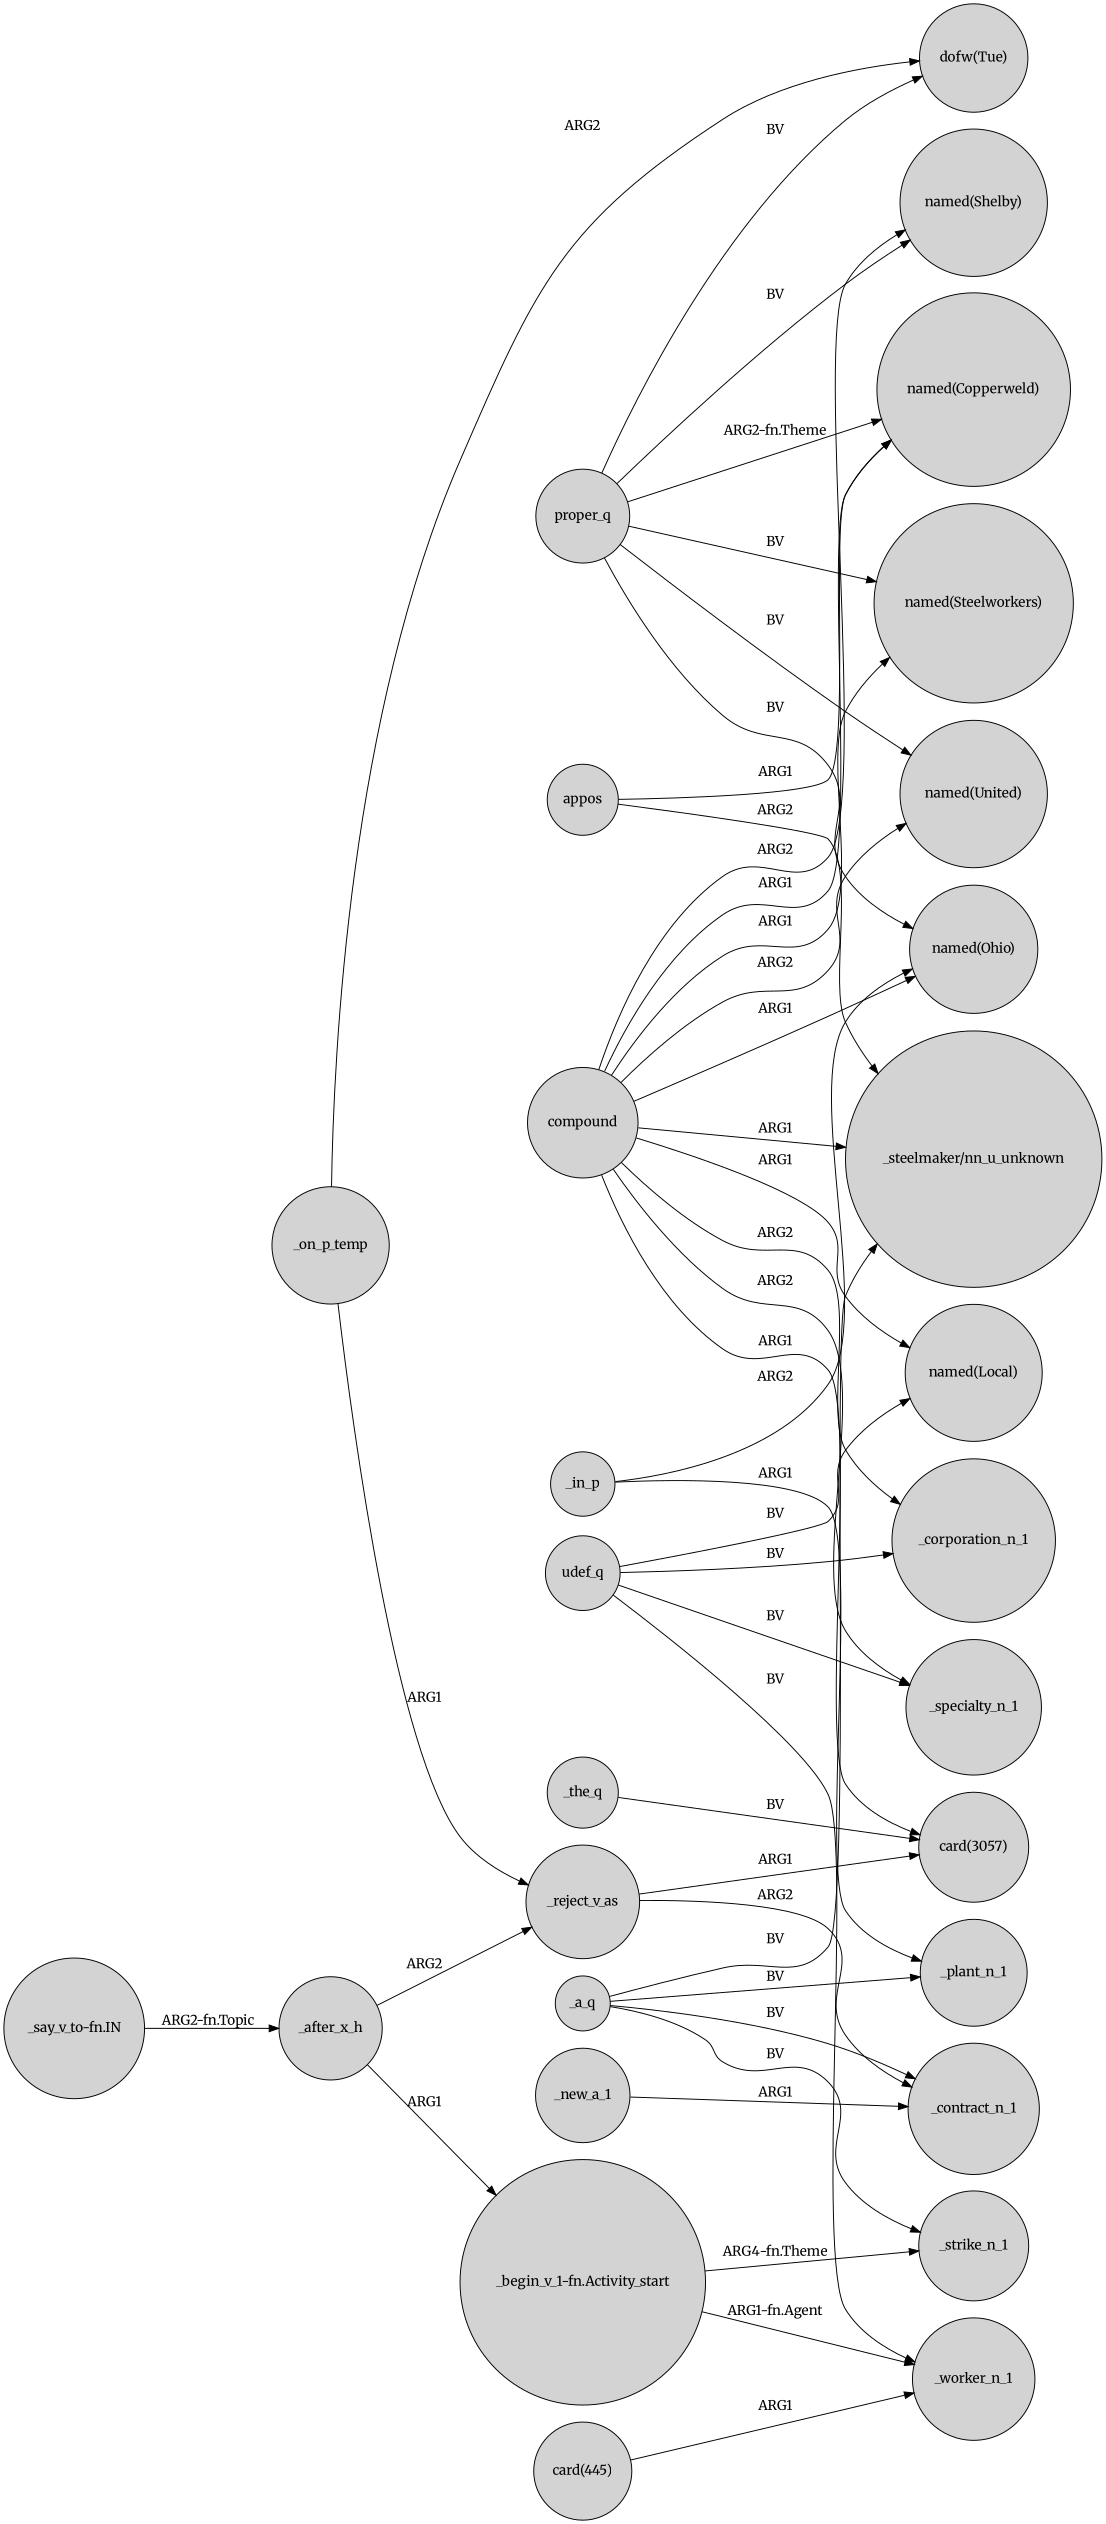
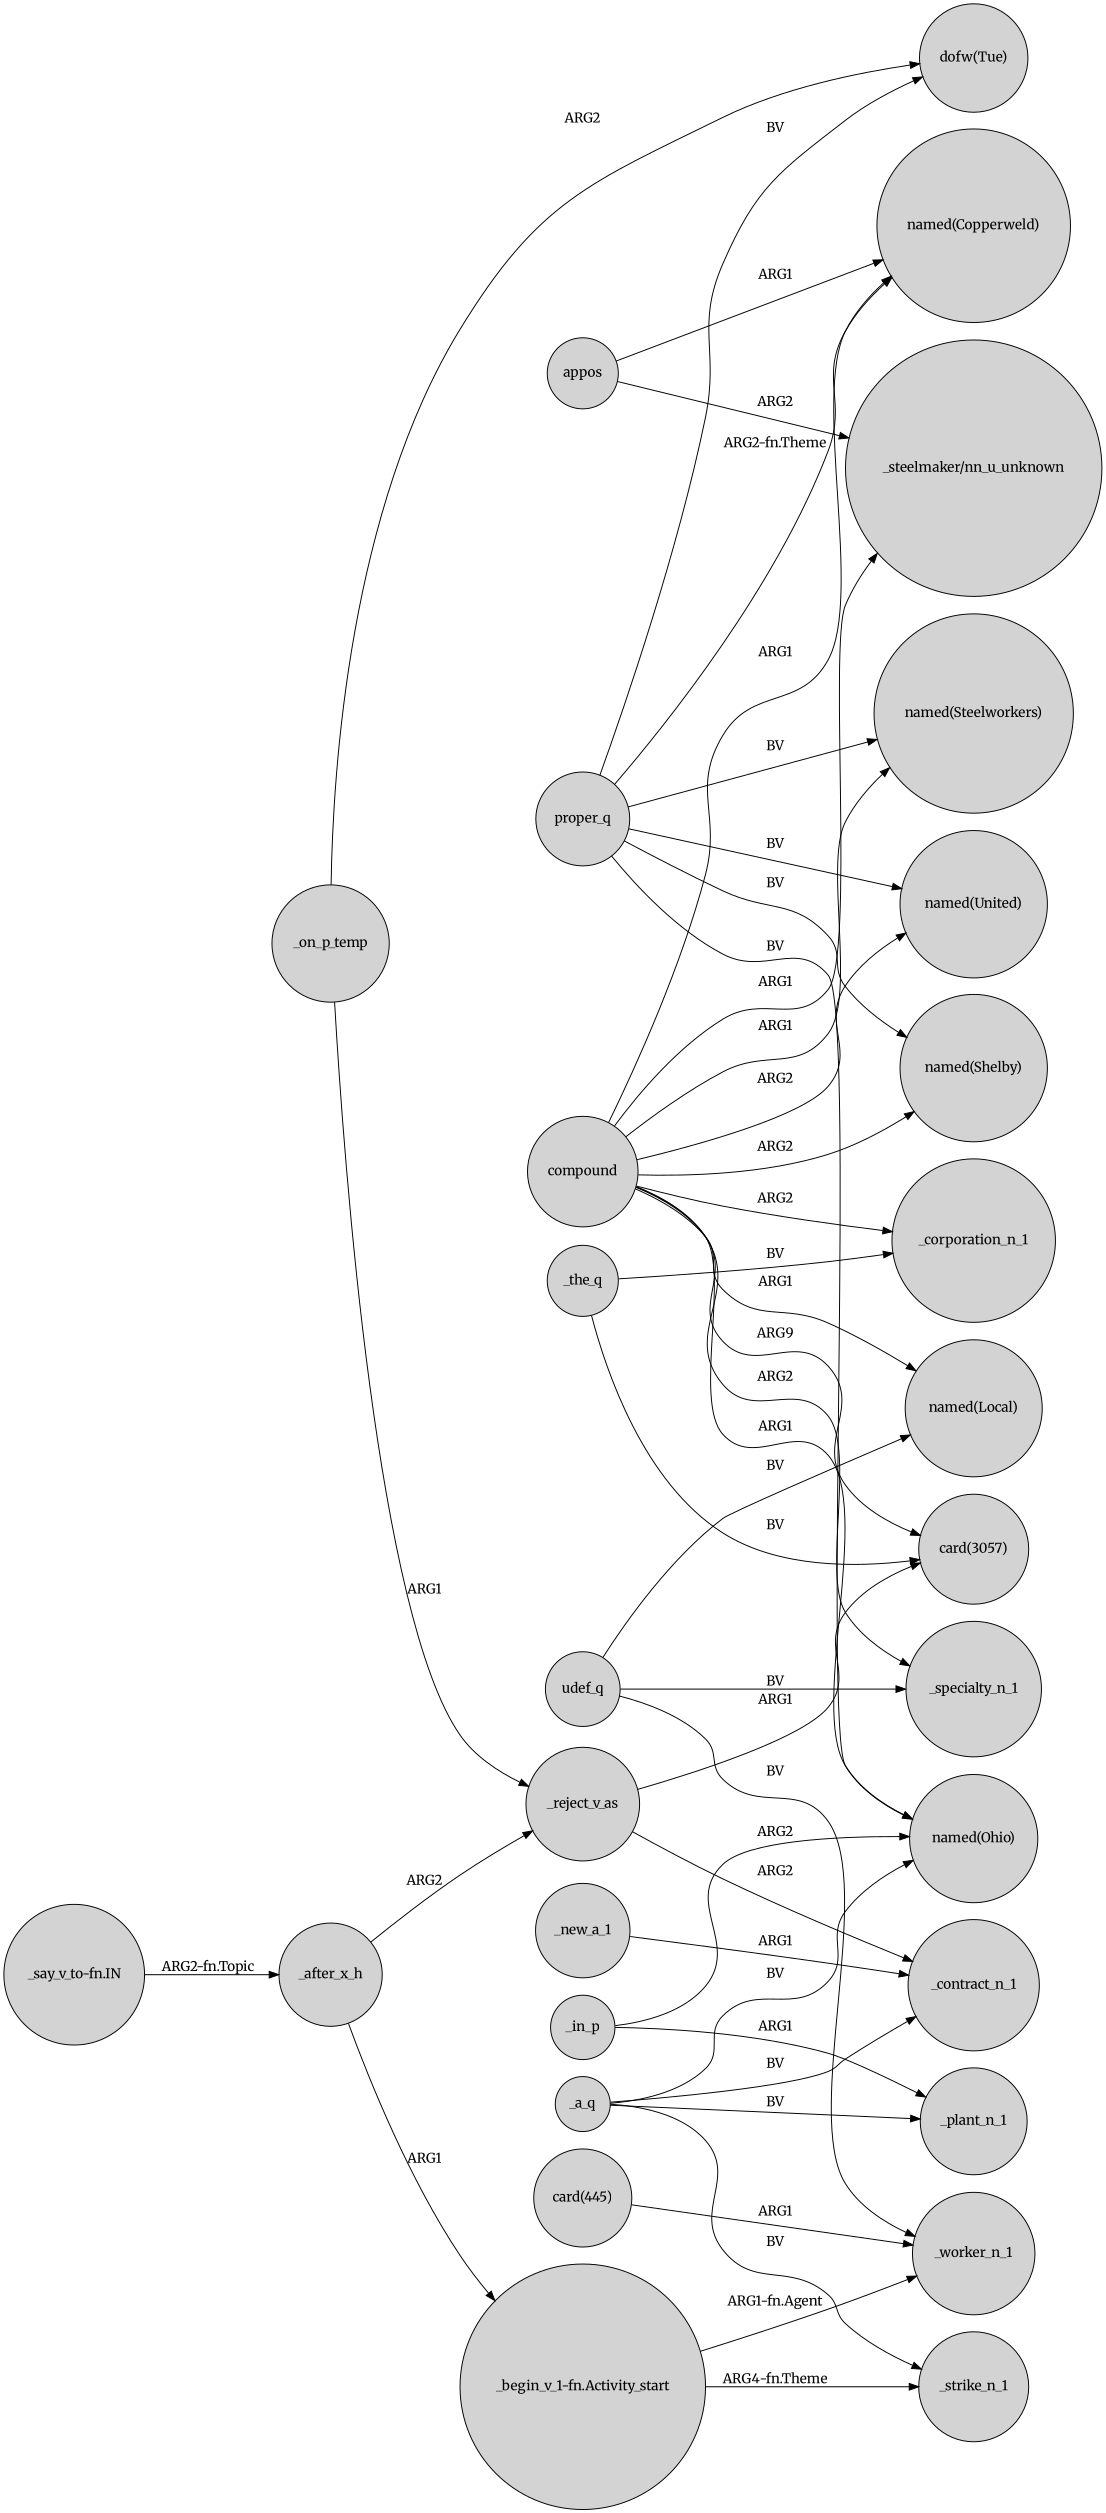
(775, 1342) -> (775, 1334)
(752, 1567) -> (751, 1269)
(829, 1943) -> (771, 1999)
